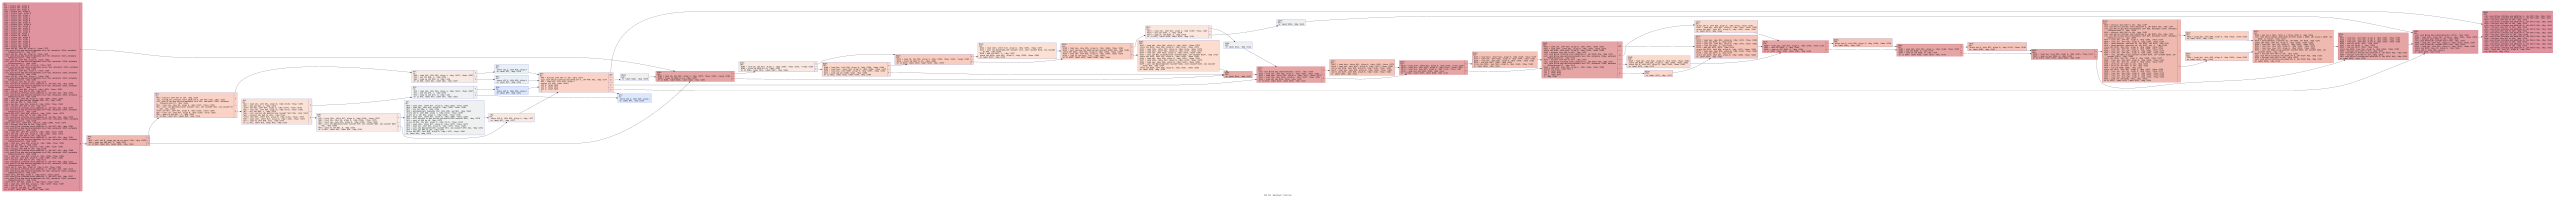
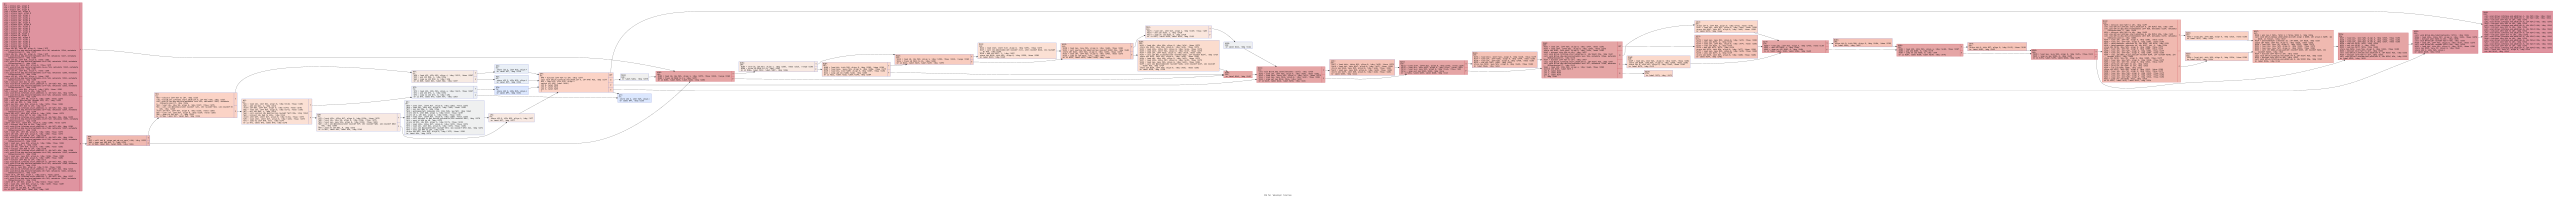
(1291, 23) -> none
(1692, 68) -> none
